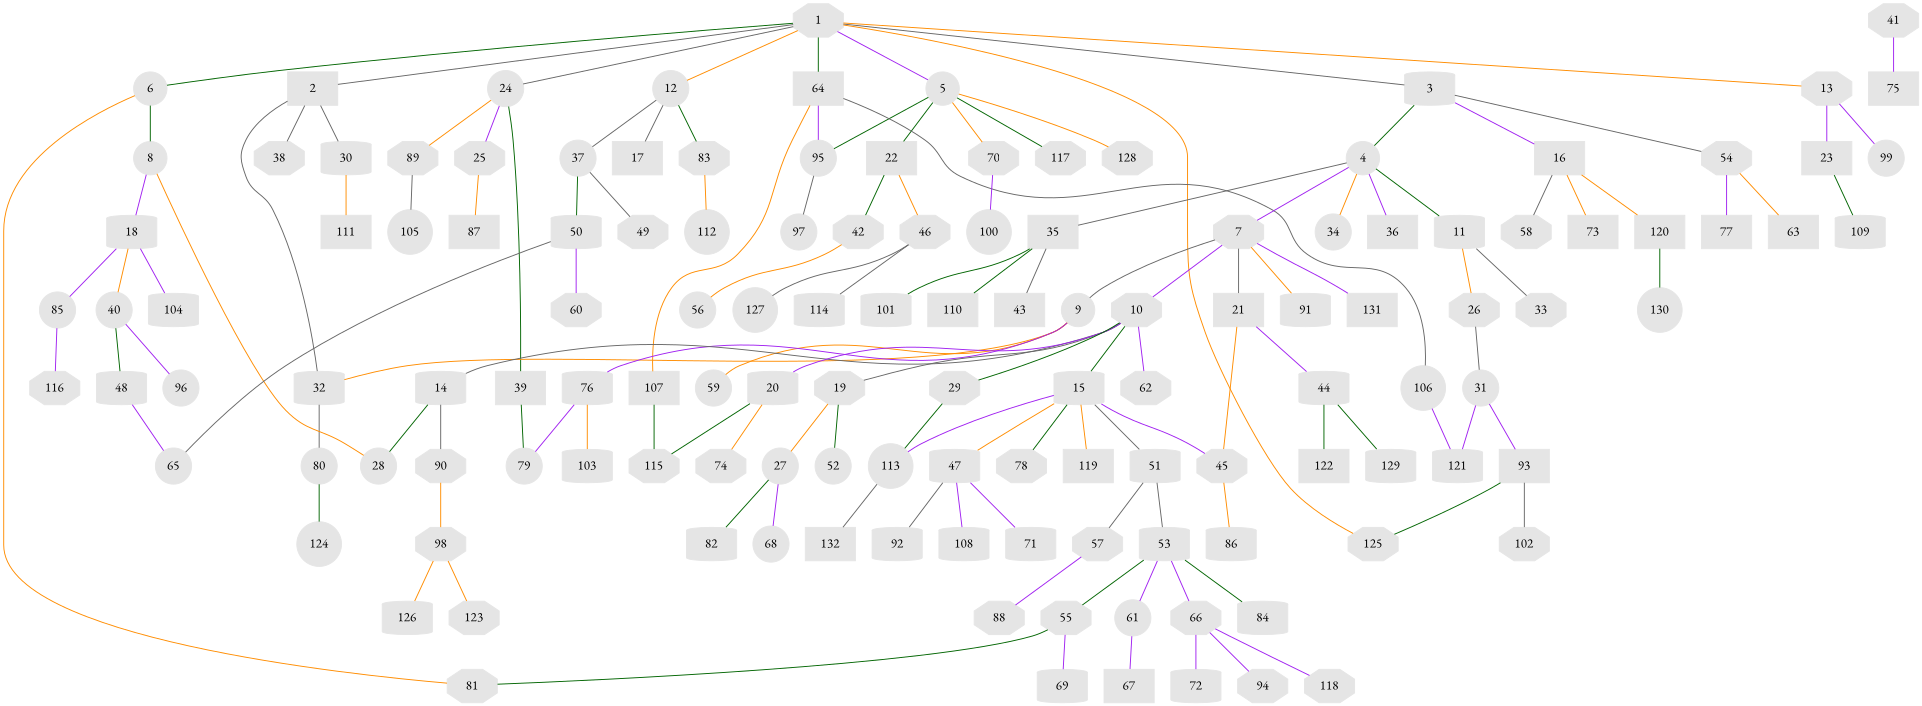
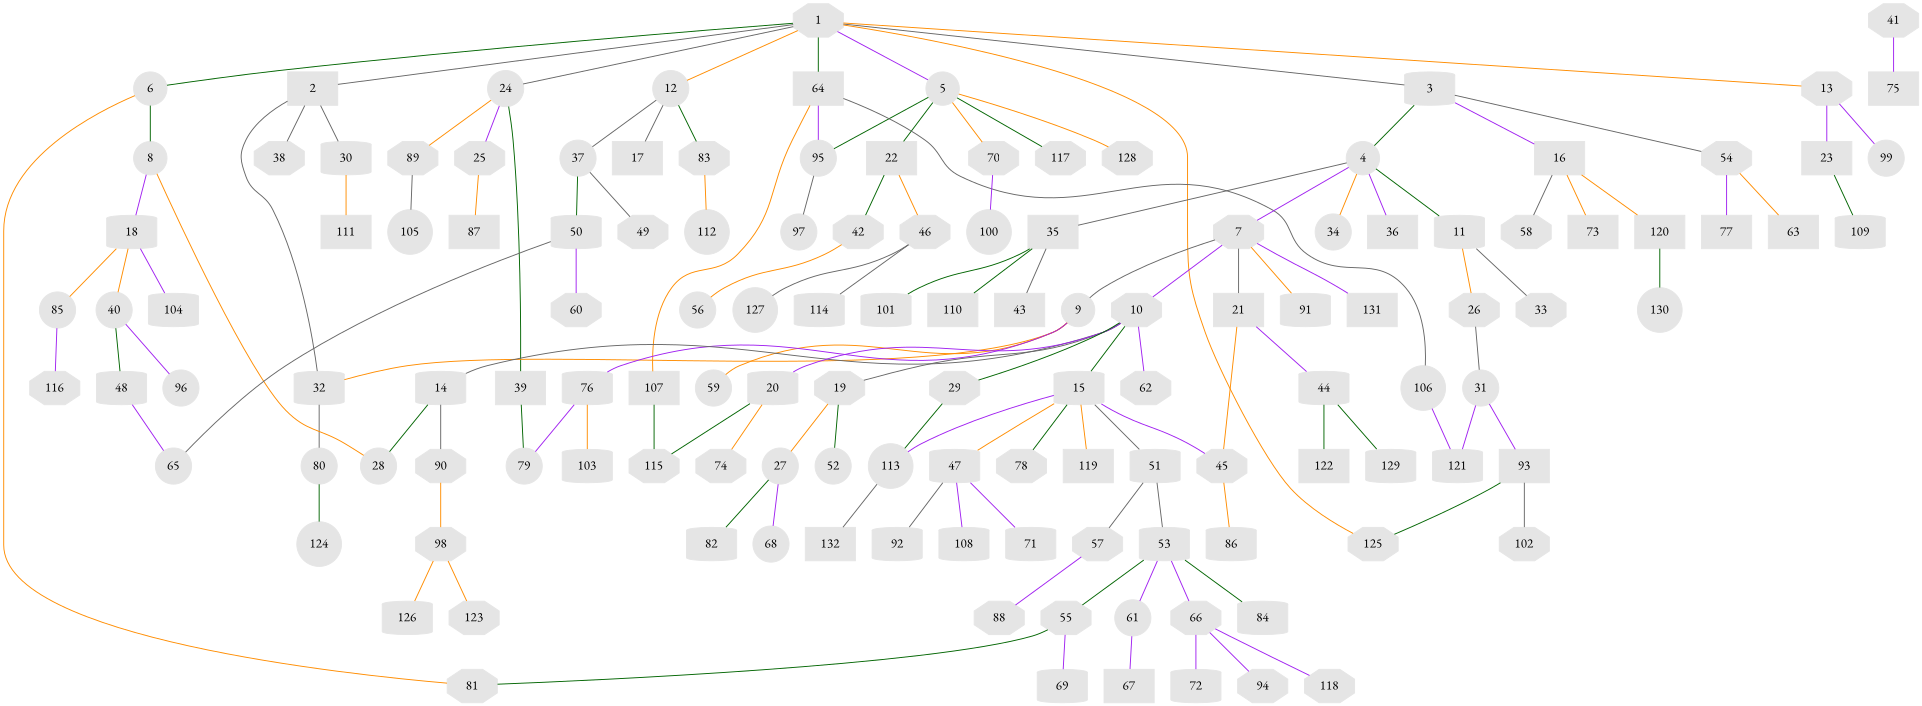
(93, 273) -> (93, 273)
